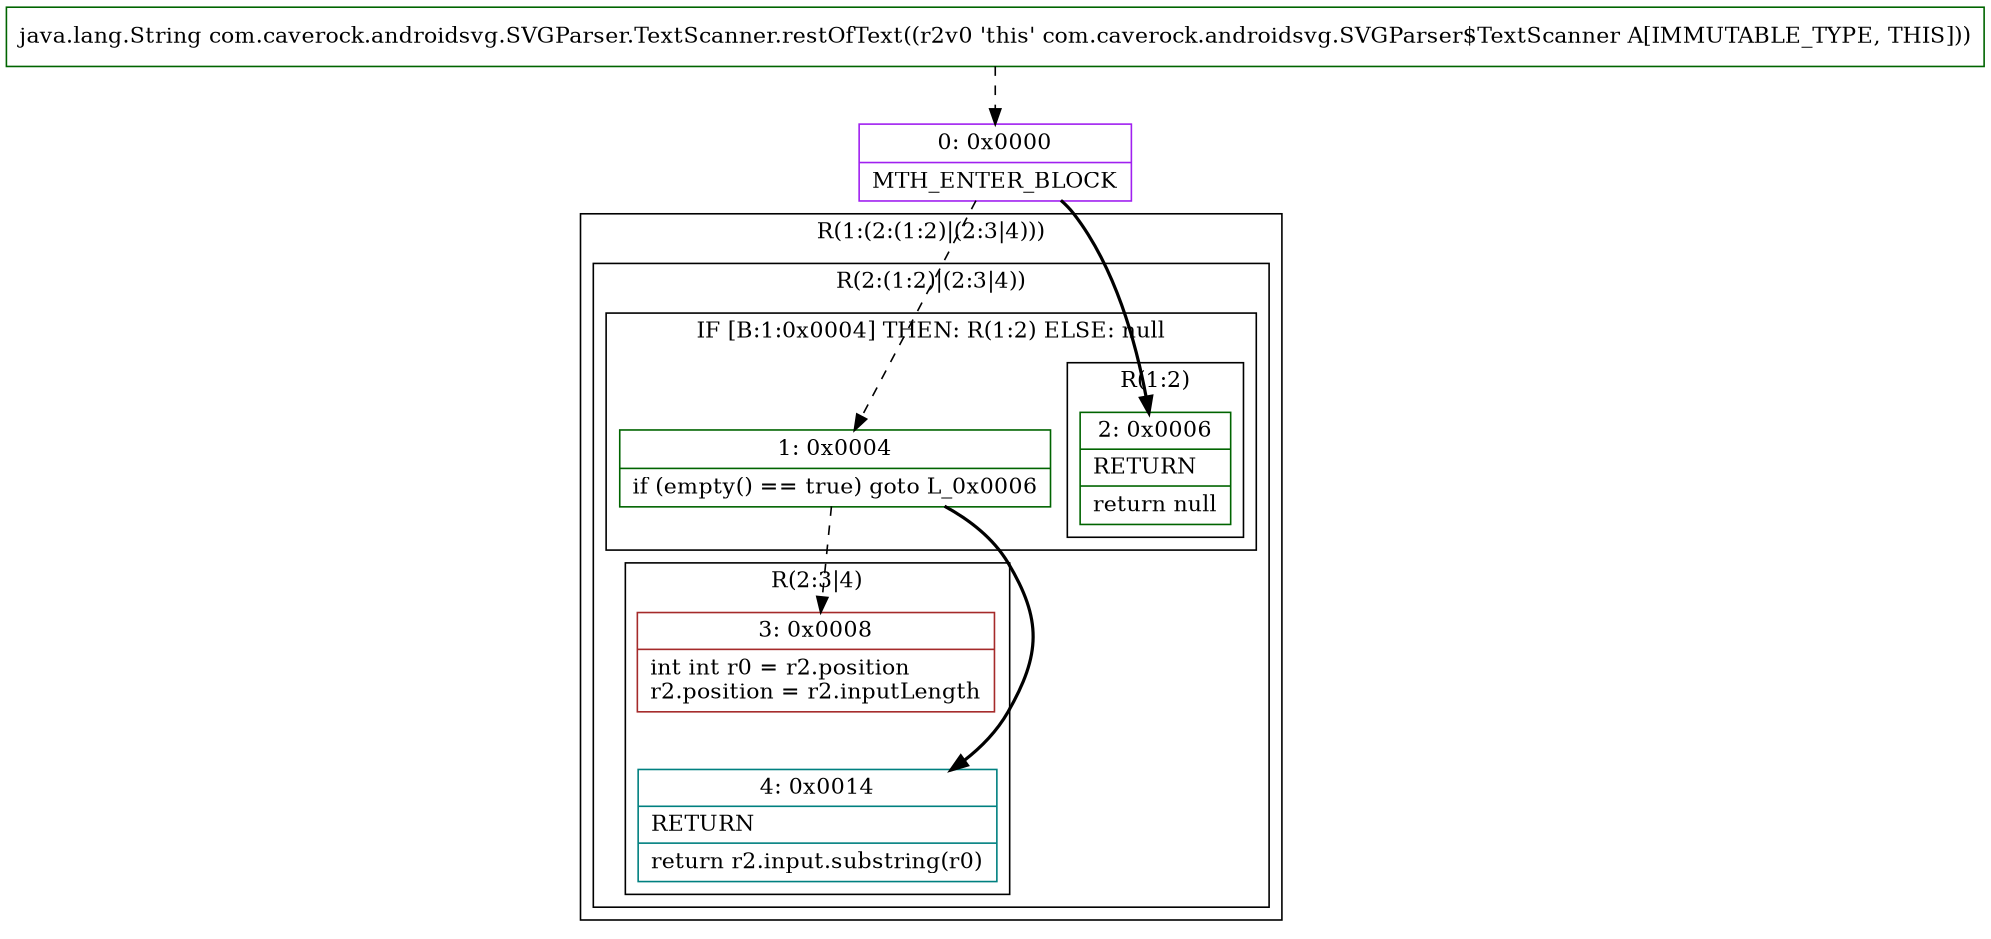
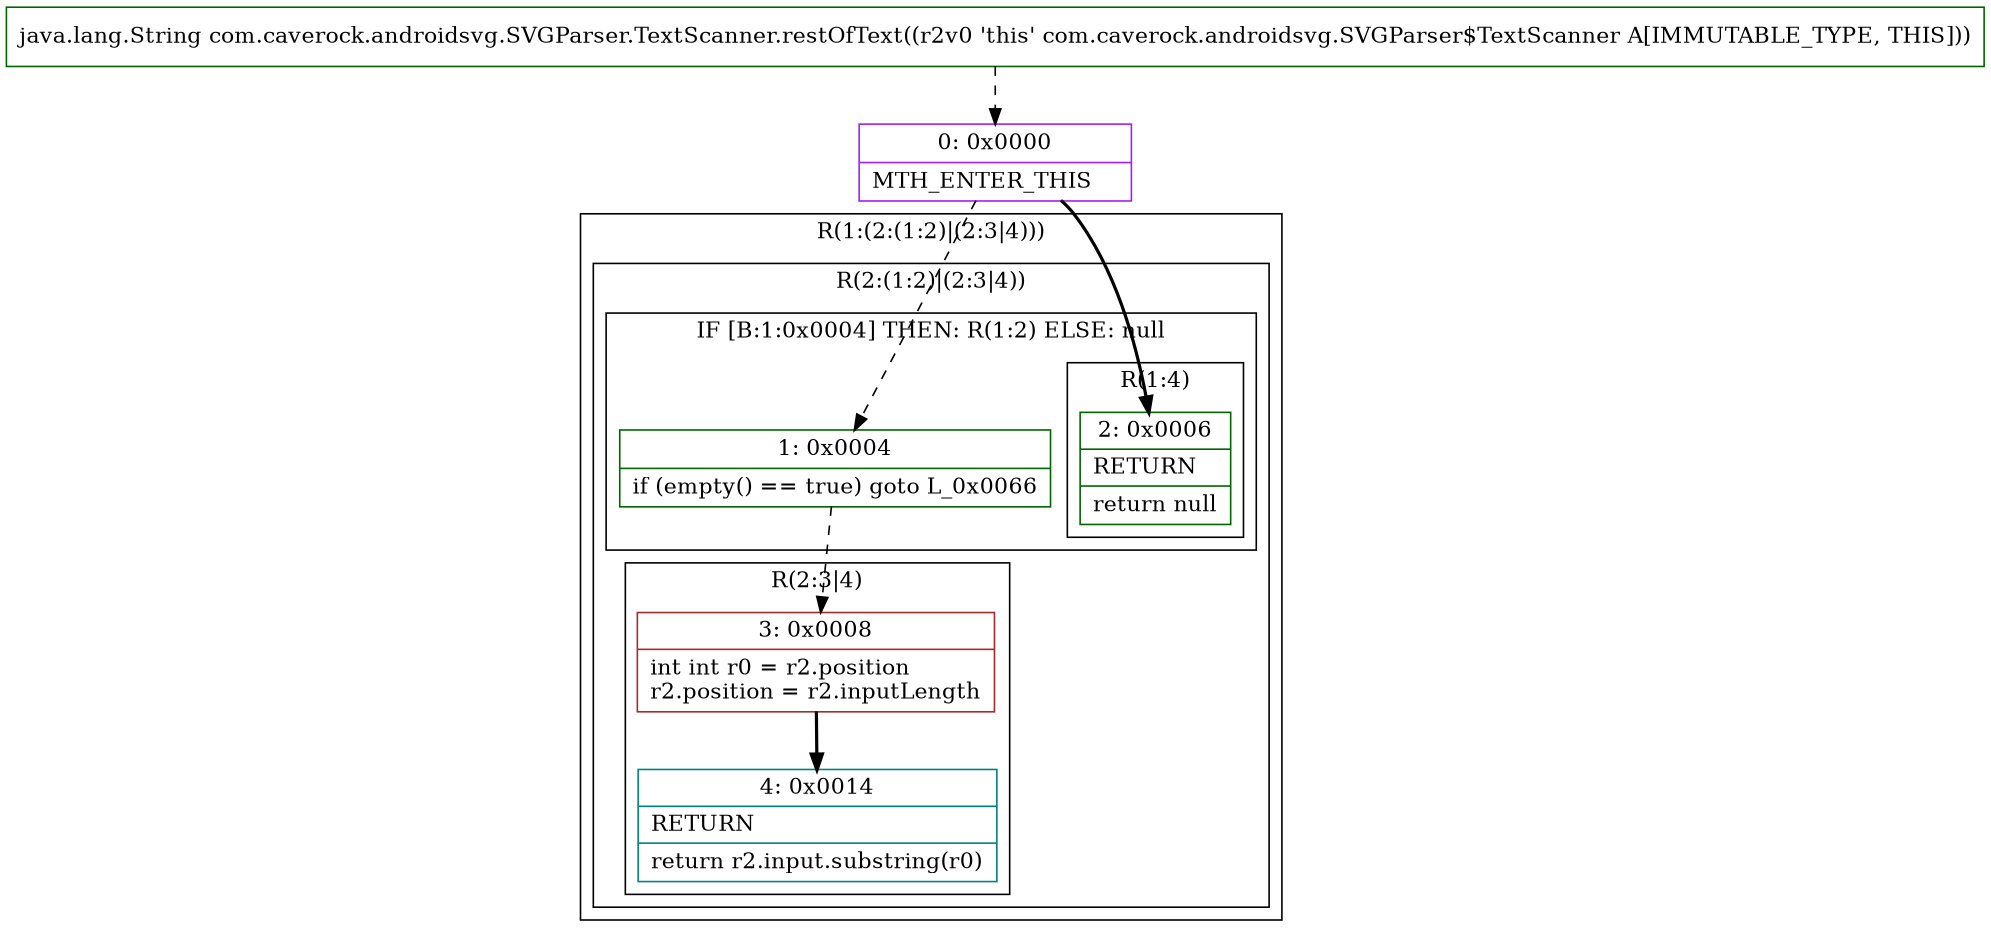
(995, 181) -> (982, 181)
(1155, 381) -> (1155, 381)
(835, 487) -> (835, 487)
(1032, 627) -> (817, 732)
